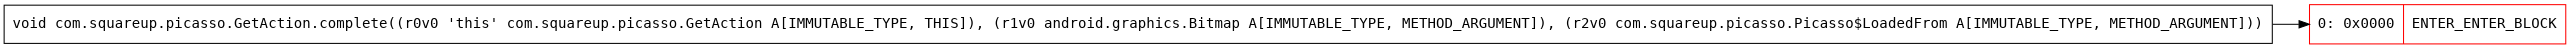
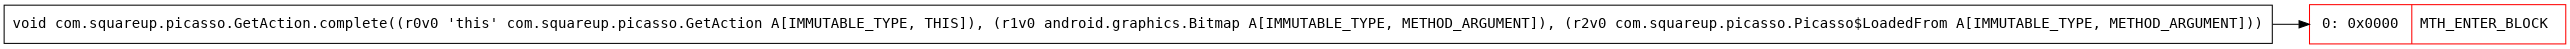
(2485, 24) -> (2484, 24)
